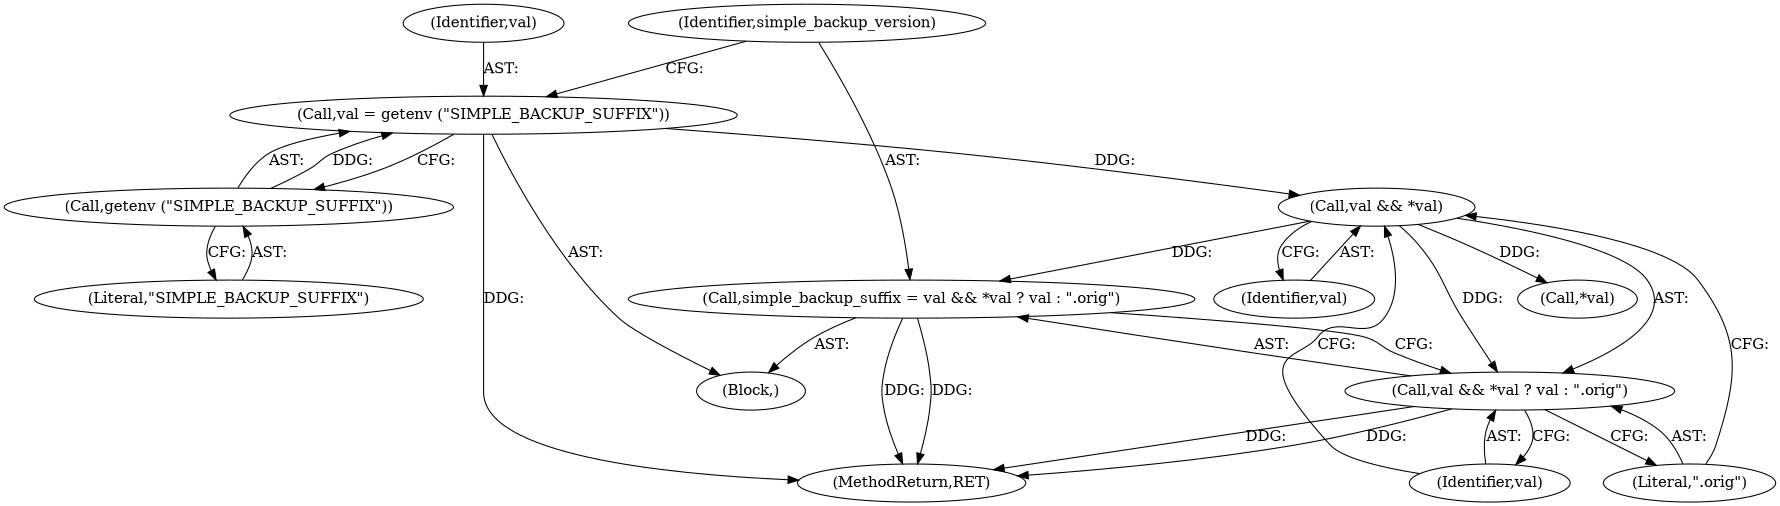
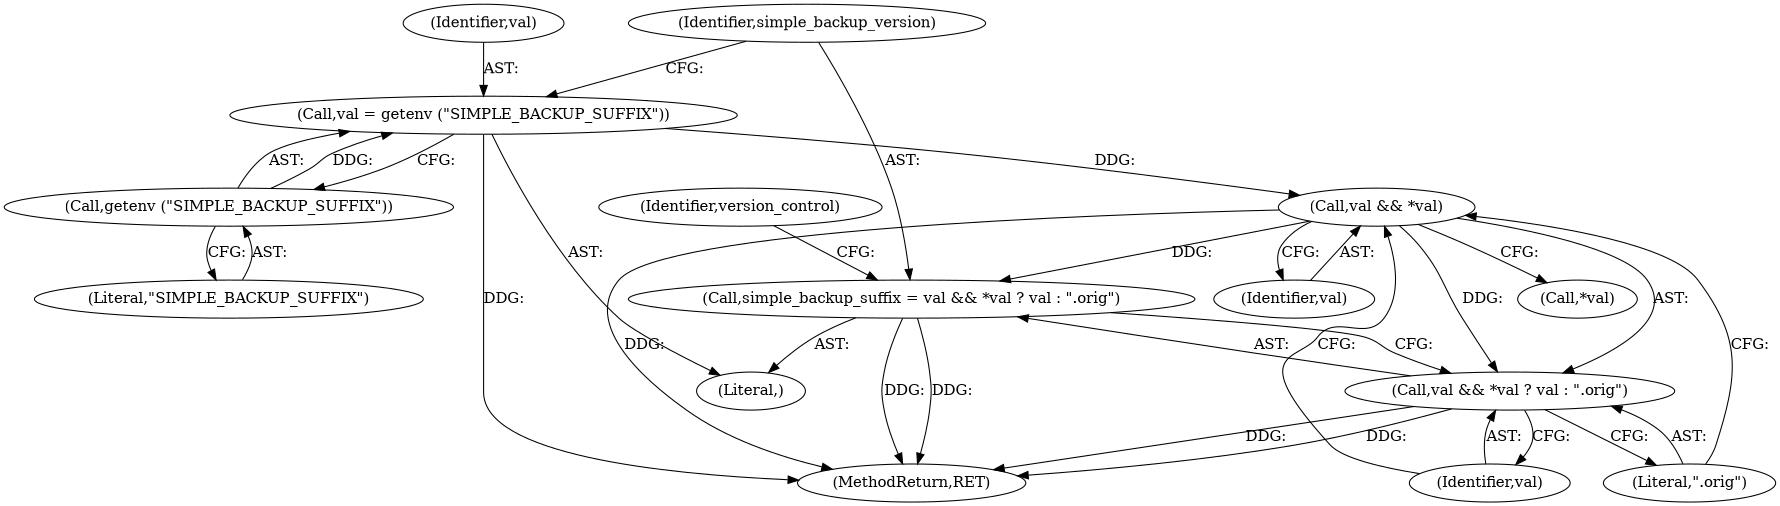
none -> (740, 207)
none -> (815, 235)
(1522, 253) -> (1522, 253)
(751, 391) -> (751, 391)
